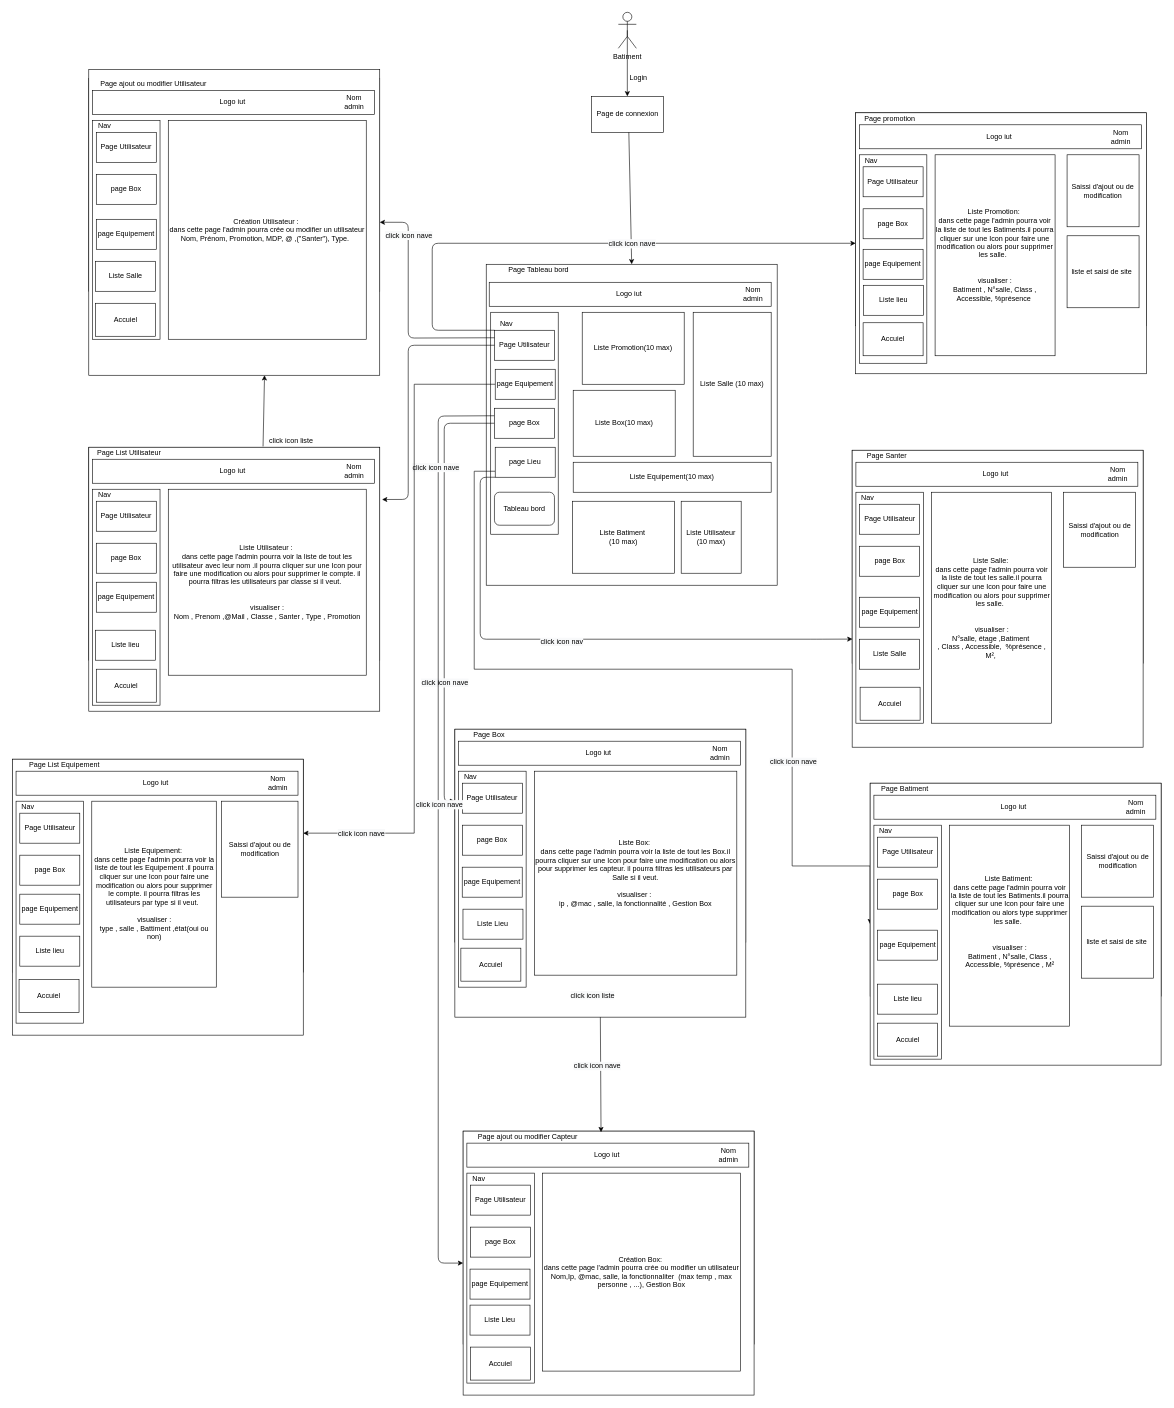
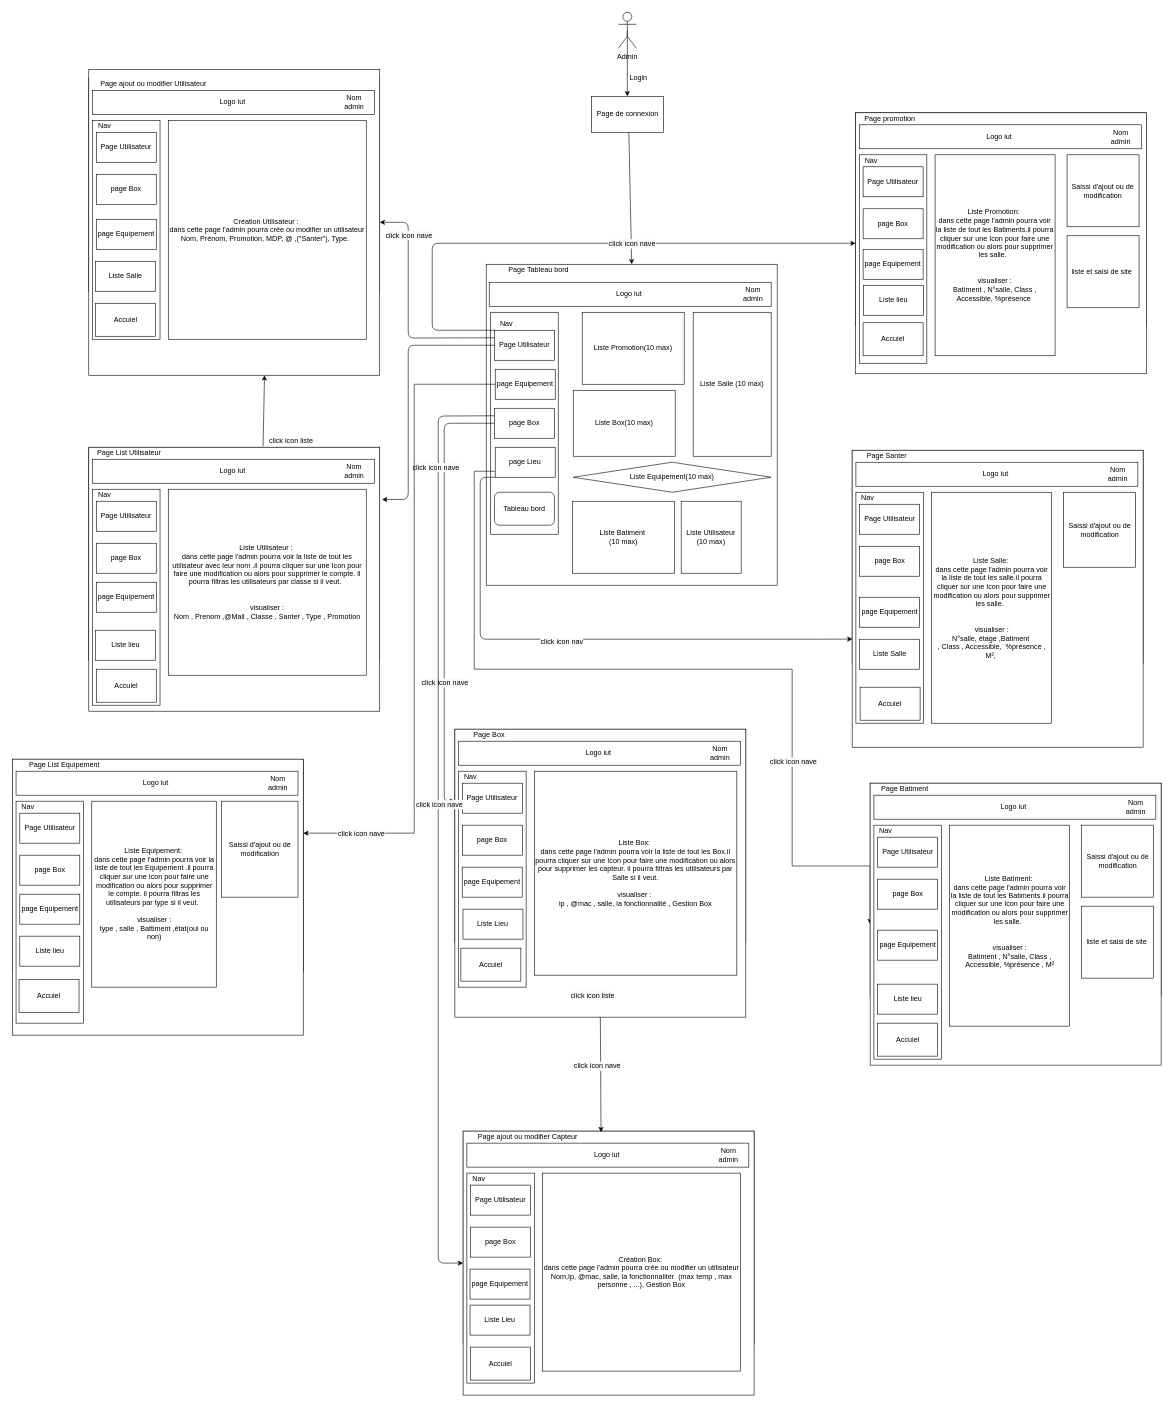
(628, 57) -> (628, 57)
(672, 477) -> (672, 477)
(1010, 926) -> (1010, 926)
